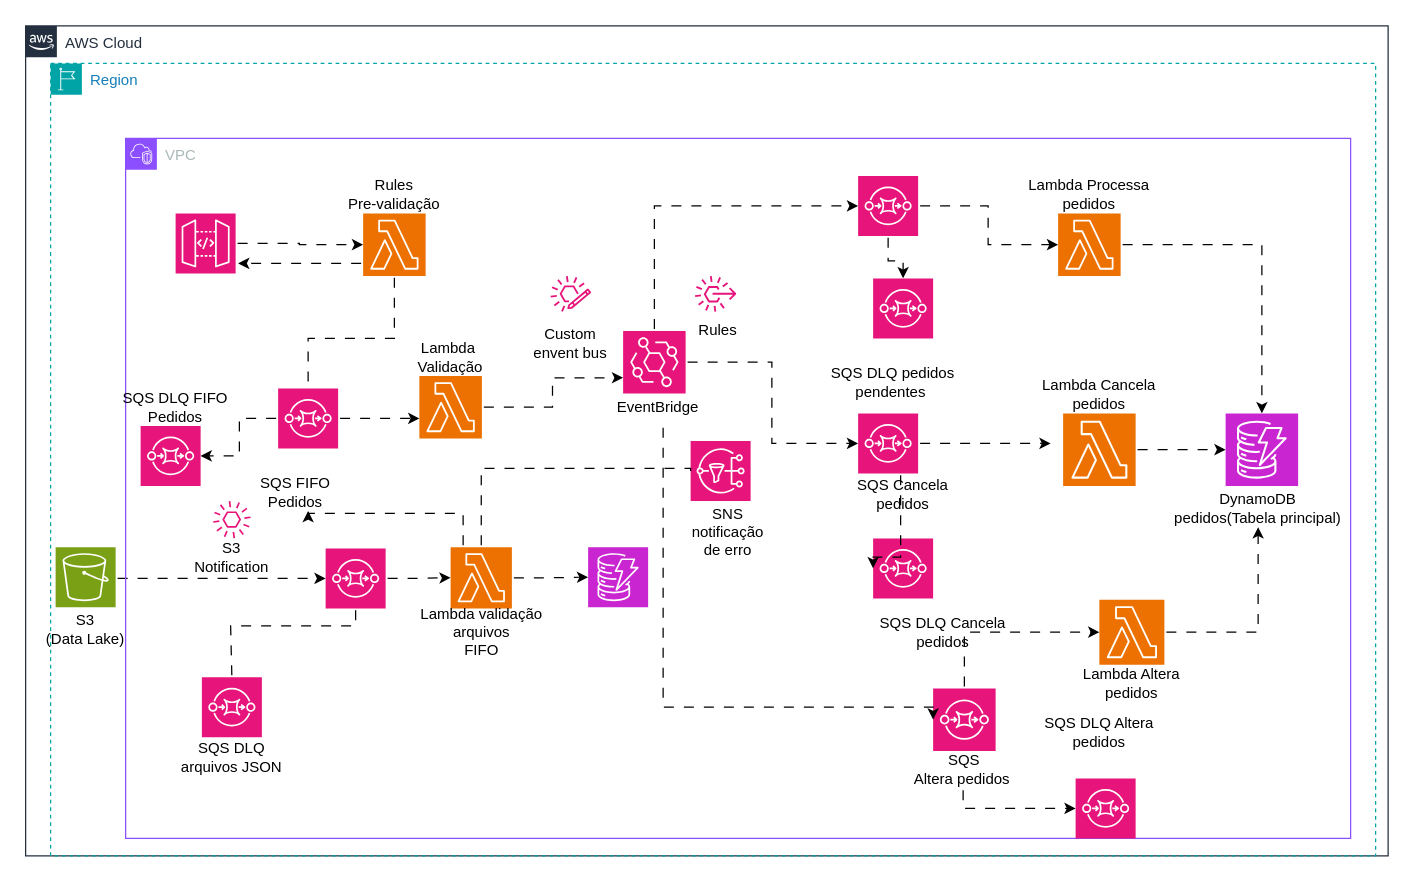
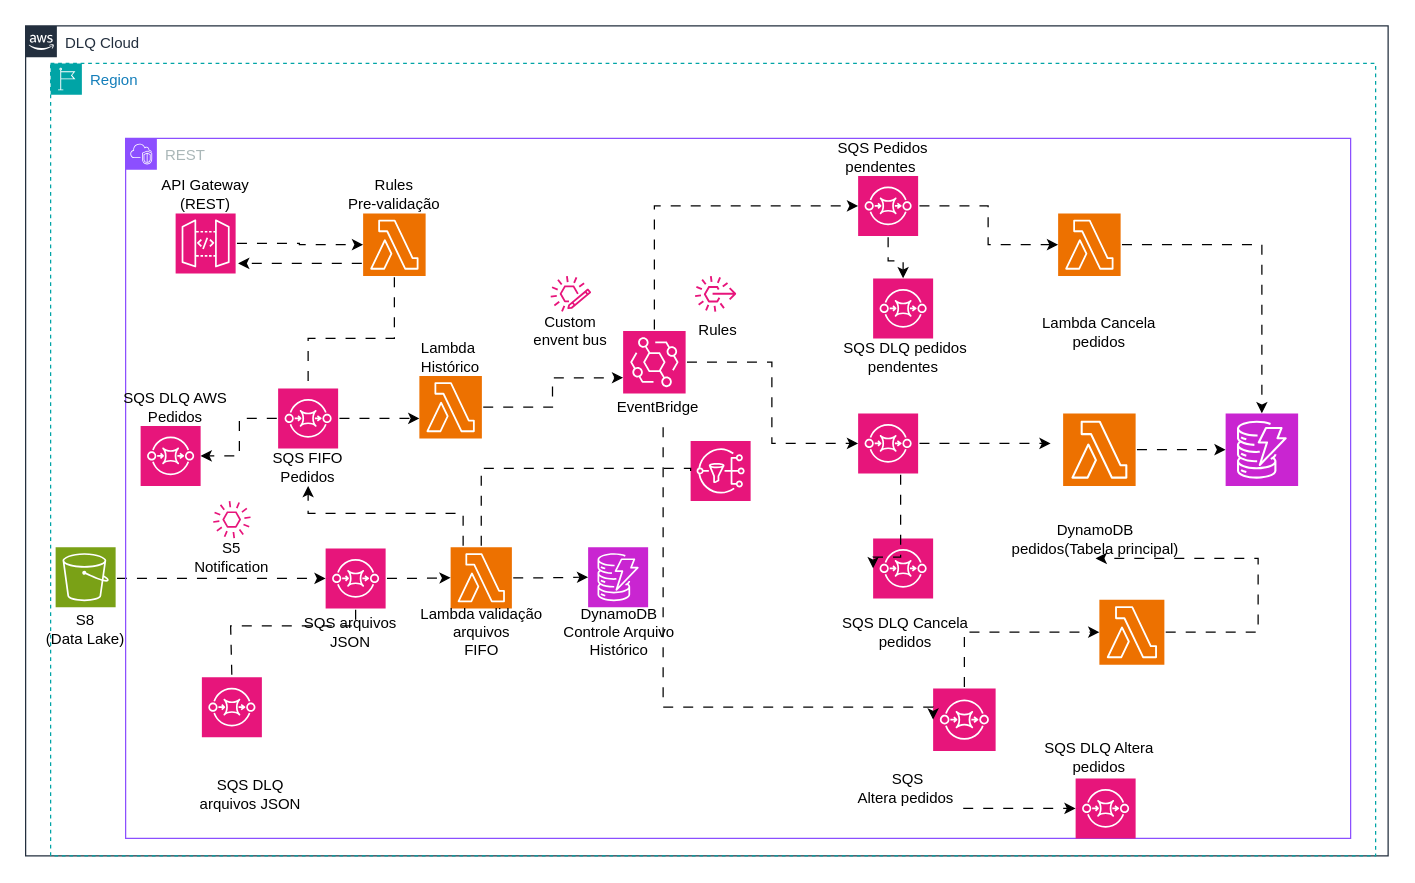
(100, 43) -> (100, 43)
(178, 156) -> (182, 156)
none -> (883, 157)
none -> (206, 194)
(1089, 194) -> none
(571, 343) -> (571, 330)
(451, 357) -> (451, 357)
(893, 382) -> (906, 357)
(1099, 394) -> (1099, 332)
(176, 407) -> (176, 407)
(296, 492) -> (308, 467)
(903, 494) -> none
(1258, 508) -> (1096, 539)
(728, 532) -> none
(232, 557) -> (232, 557)
(86, 629) -> (86, 629)
none -> (351, 632)
none -> (619, 632)
(943, 632) -> (906, 632)
(1132, 683) -> none
(1099, 732) -> (1099, 757)
(232, 757) -> (251, 794)
(964, 769) -> (908, 788)
